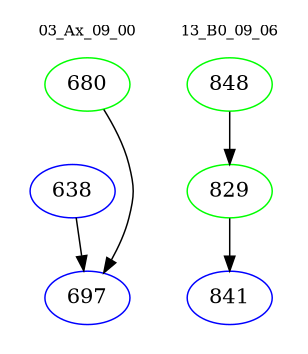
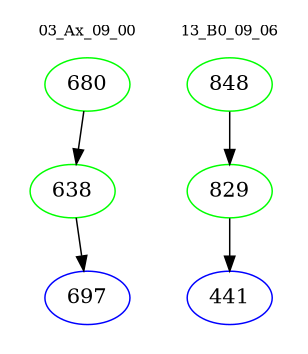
(133, 184) -> (81, 130)
(73, 191) -> (73, 191)
(230, 298) -> (230, 298)
